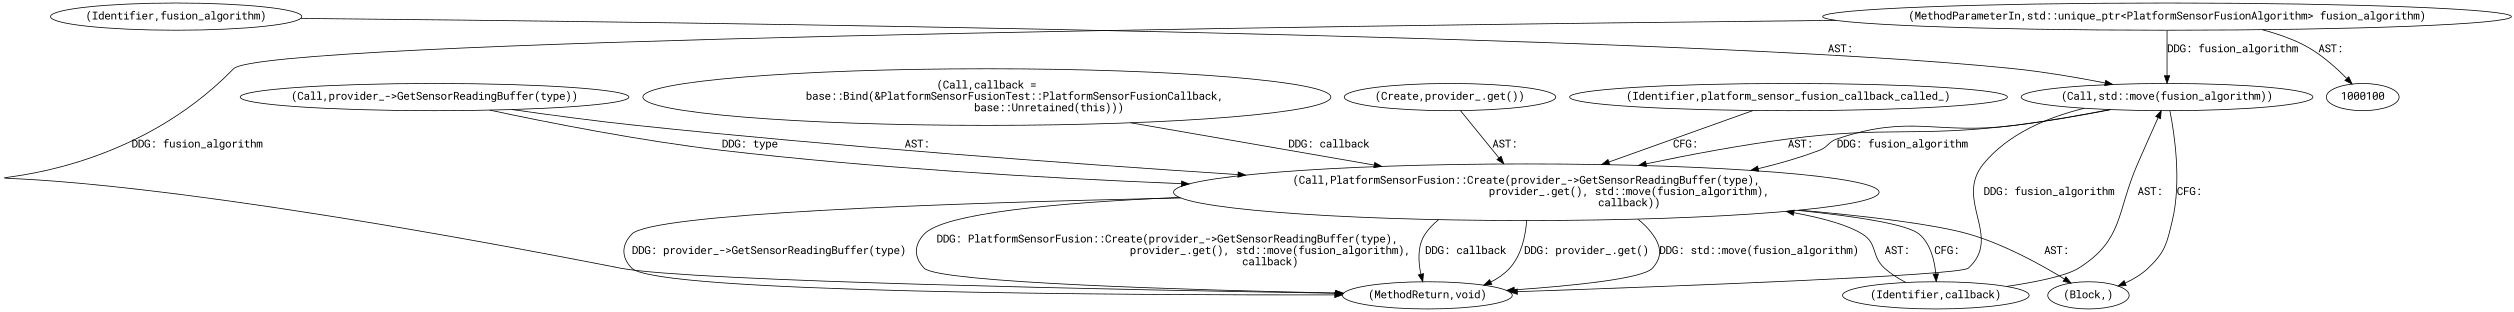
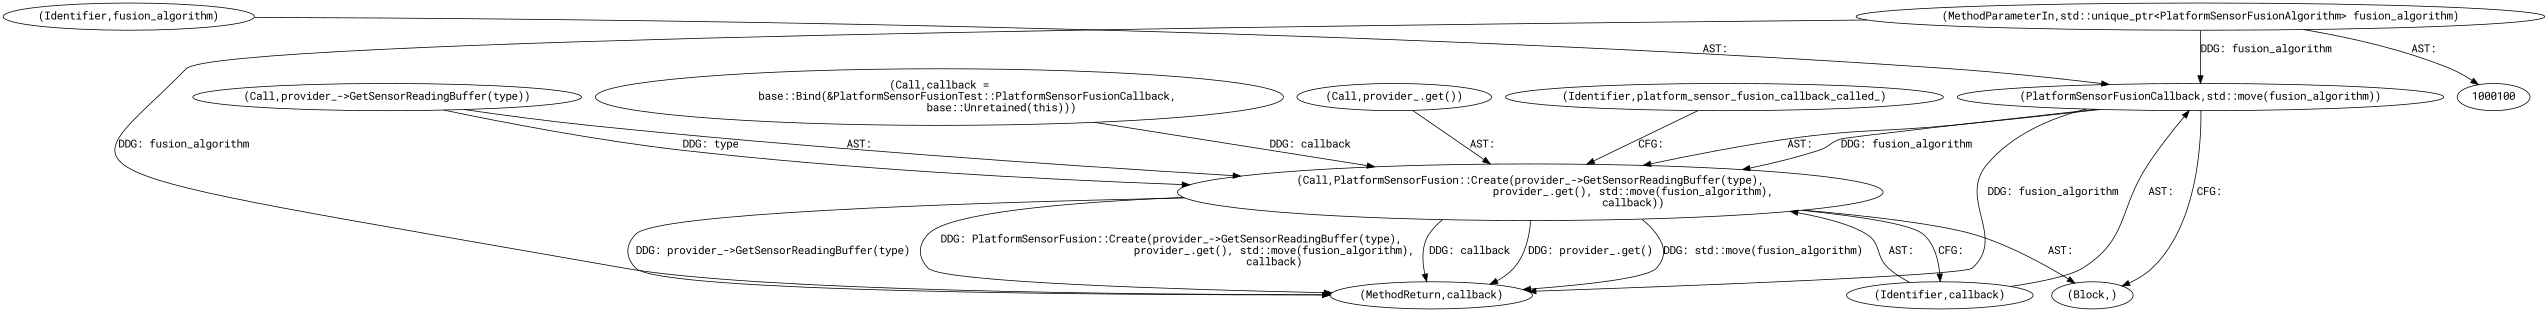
(1450, 97) -> (1394, 97)
(2167, 97) -> (2200, 97)
(1427, 295) -> (1431, 295)
